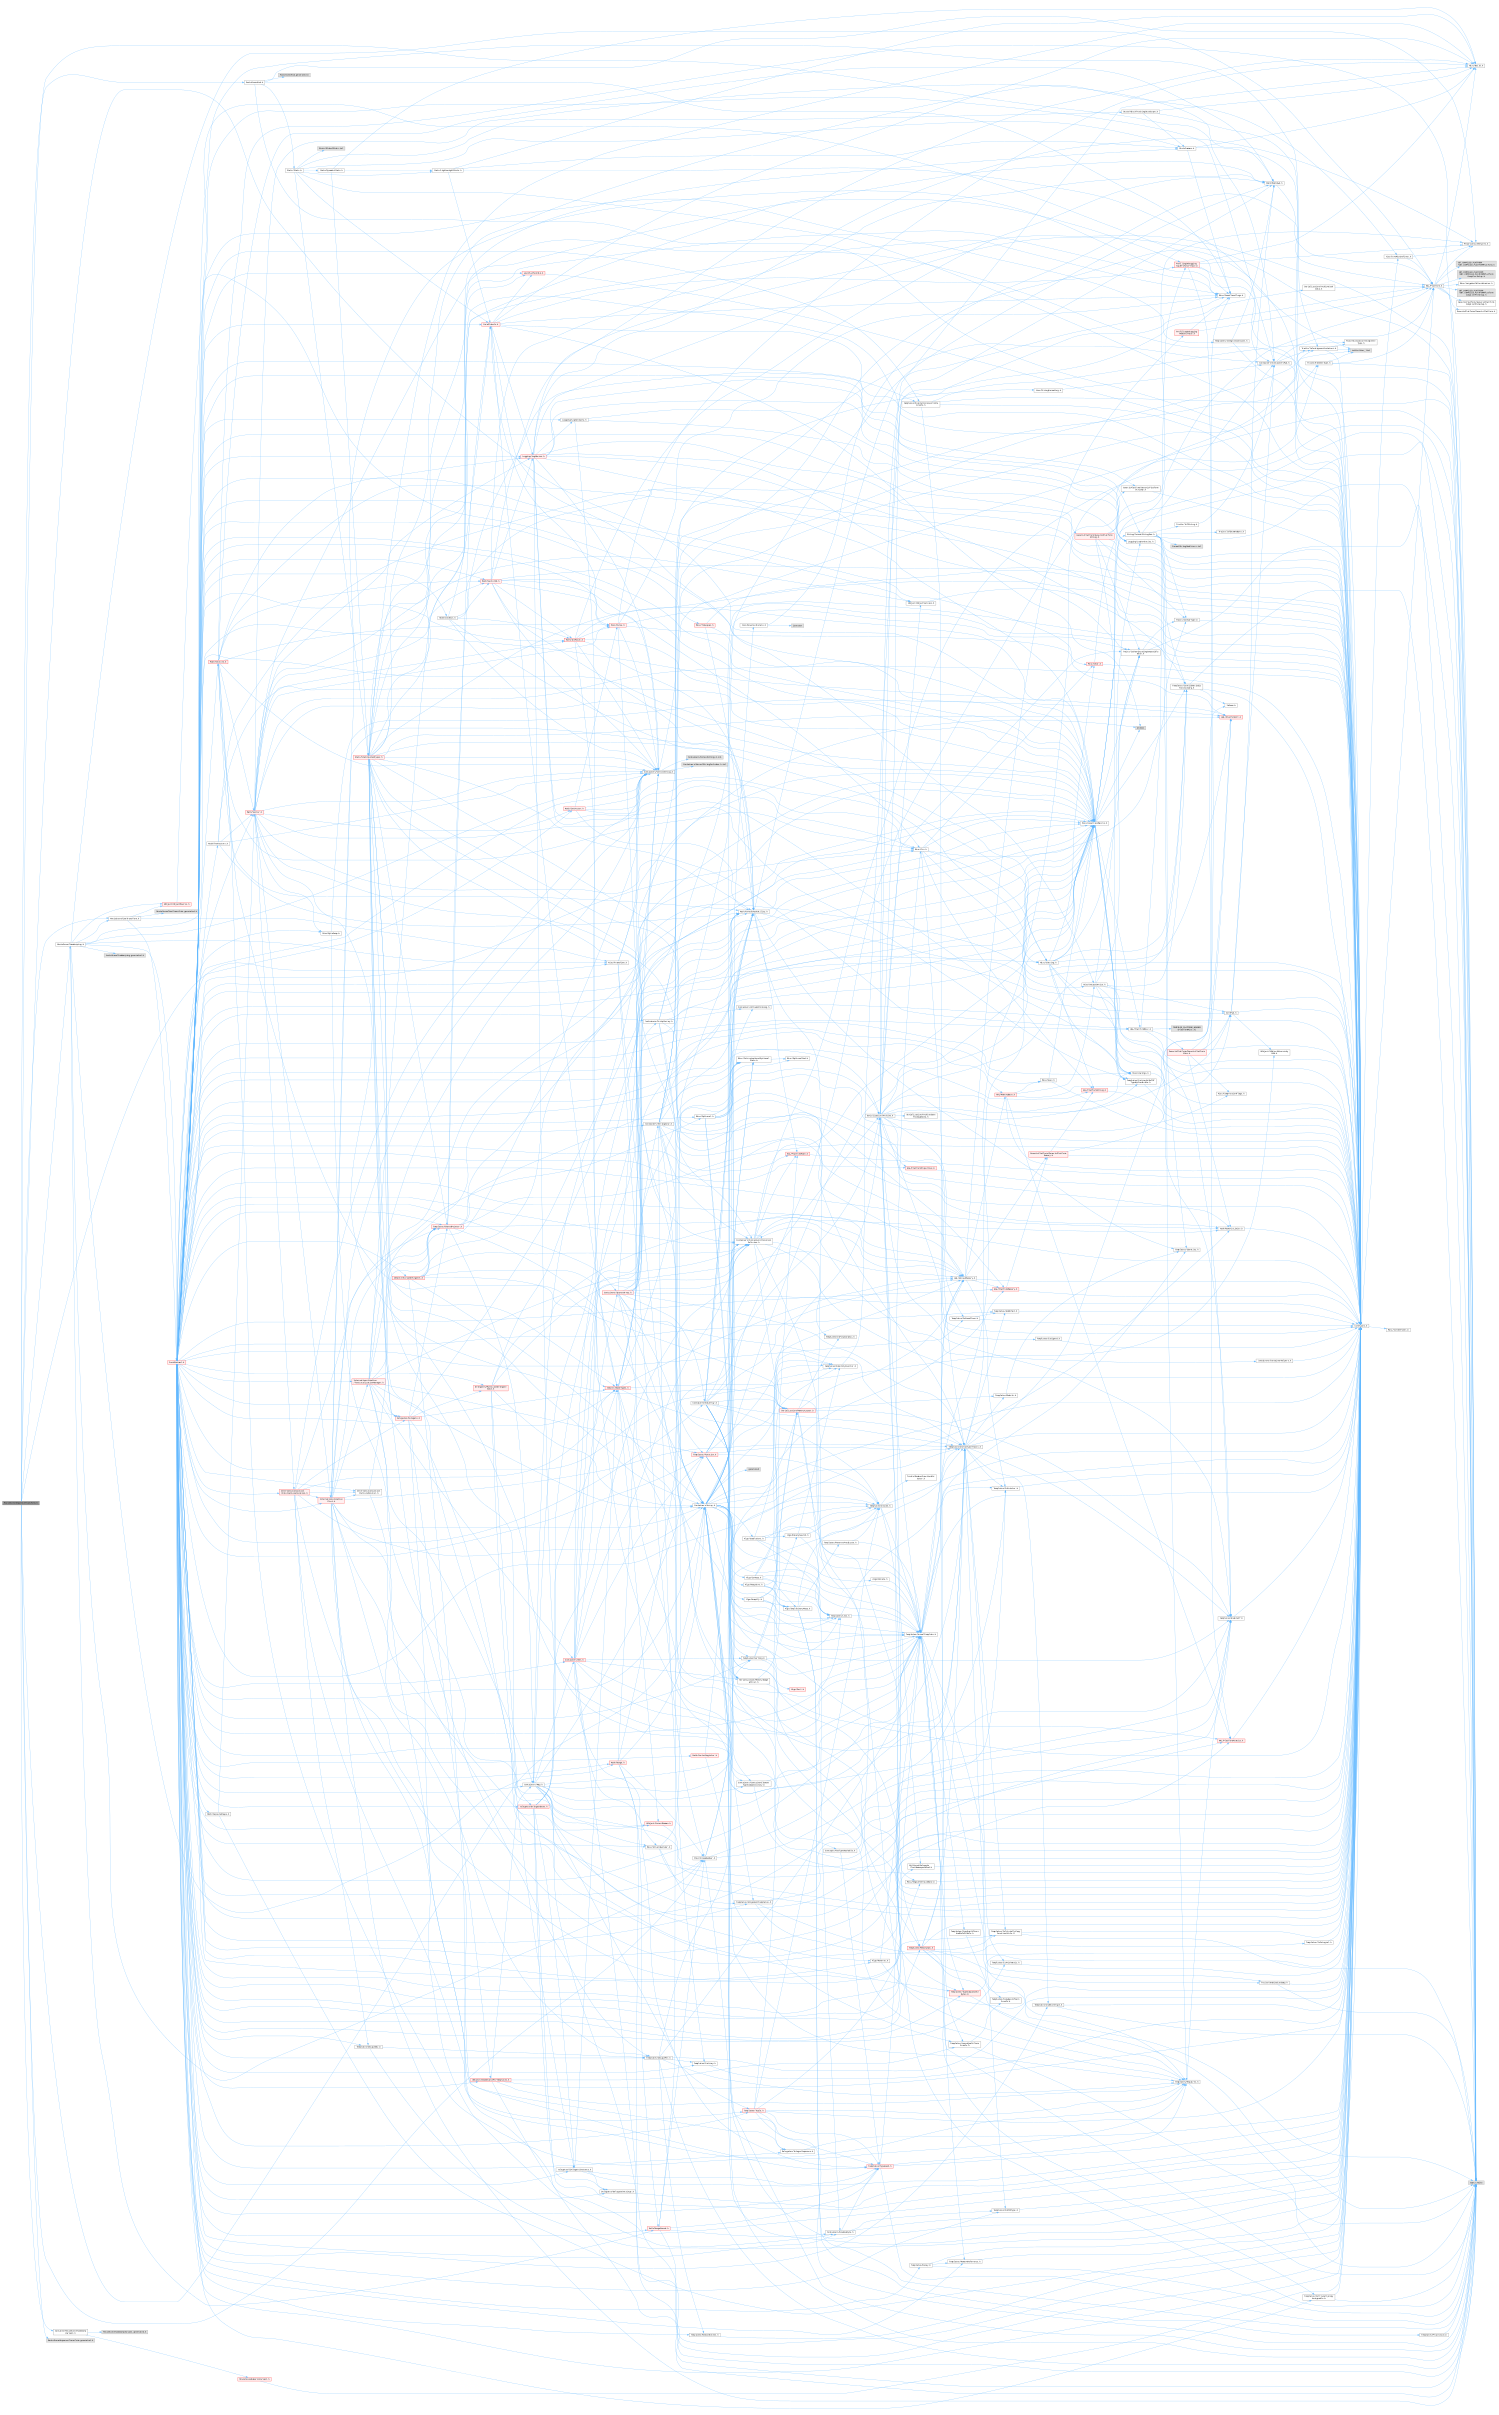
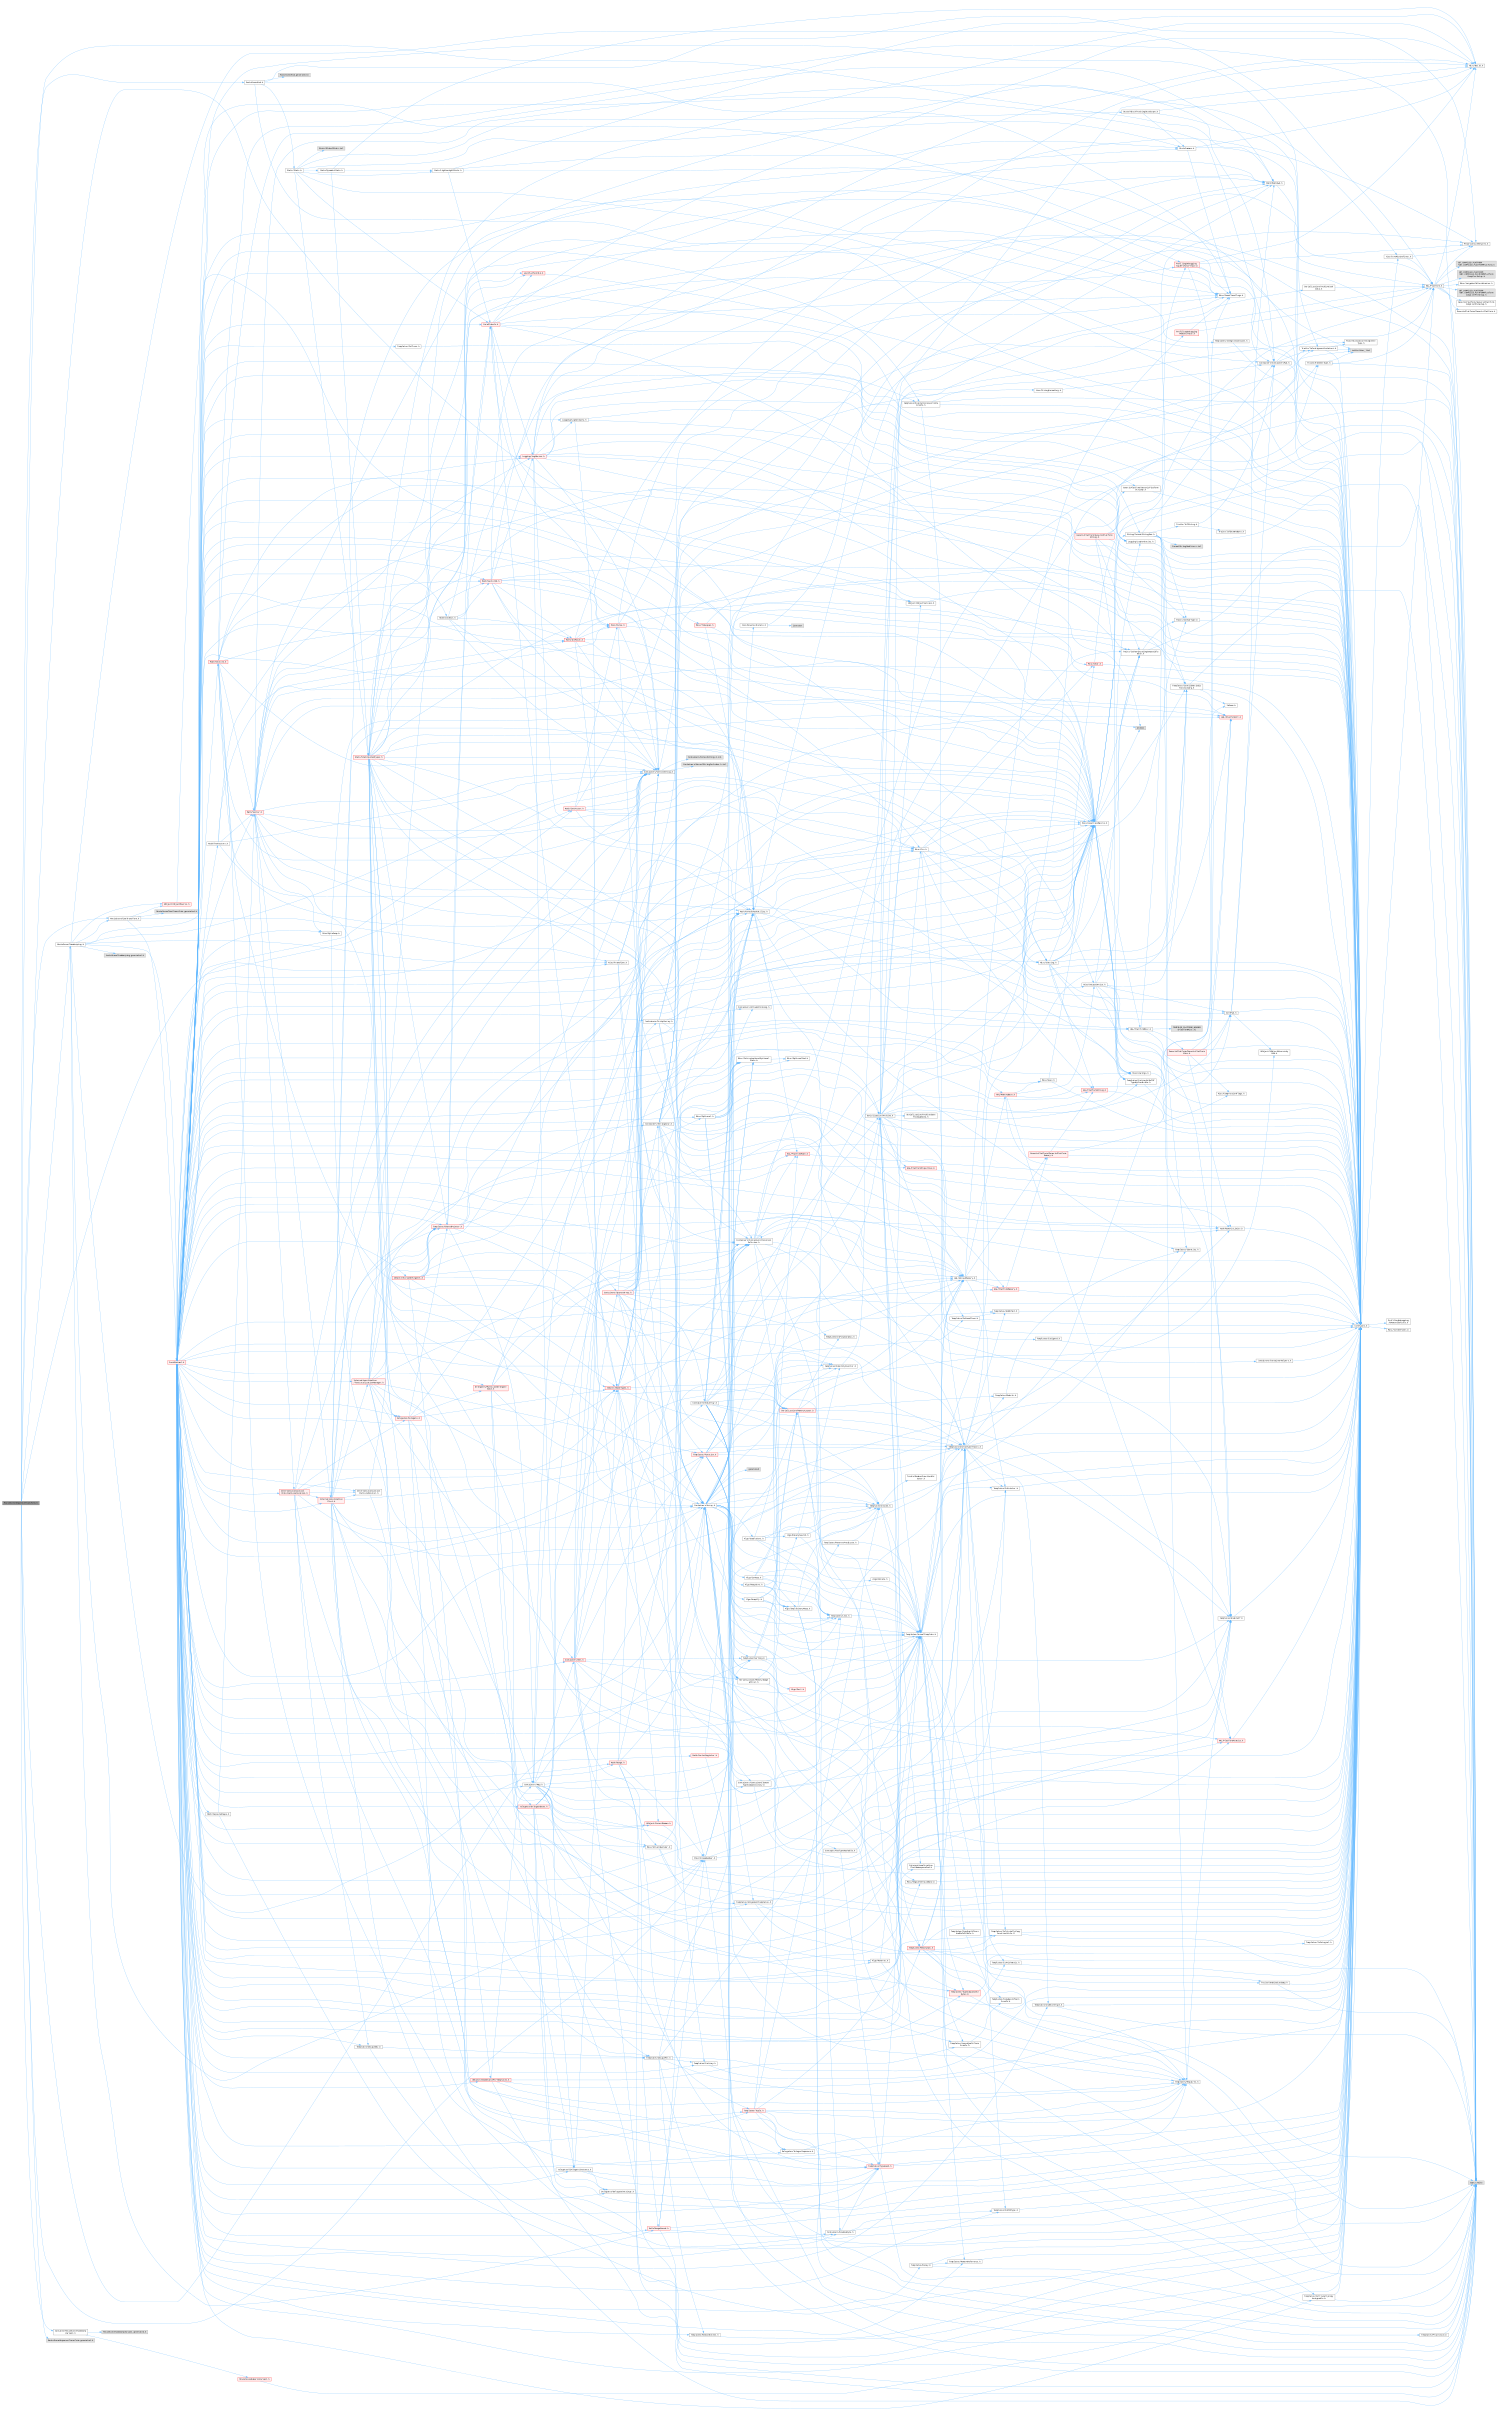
(1259, 265) -> (829, 369)
none -> (408, 347)
(1186, 533) -> (1208, 528)
(703, 809) -> none
none -> (1398, 1322)
(854, 1402) -> (805, 1389)
(921, 1866) -> (921, 1866)
